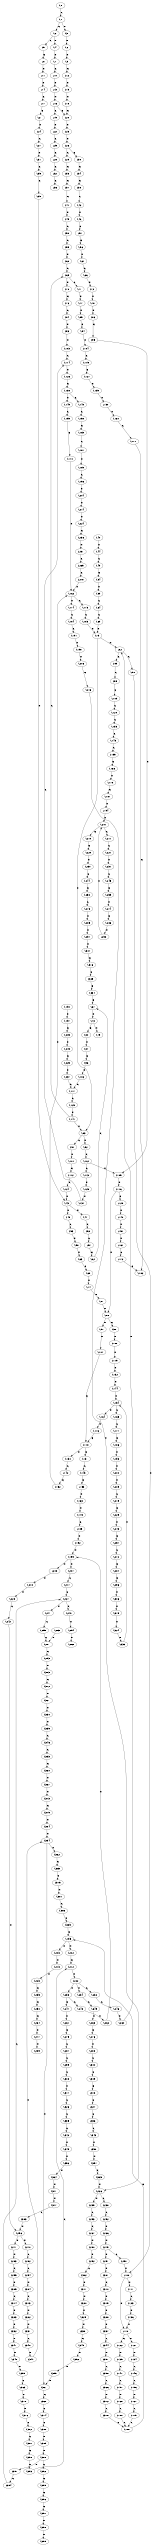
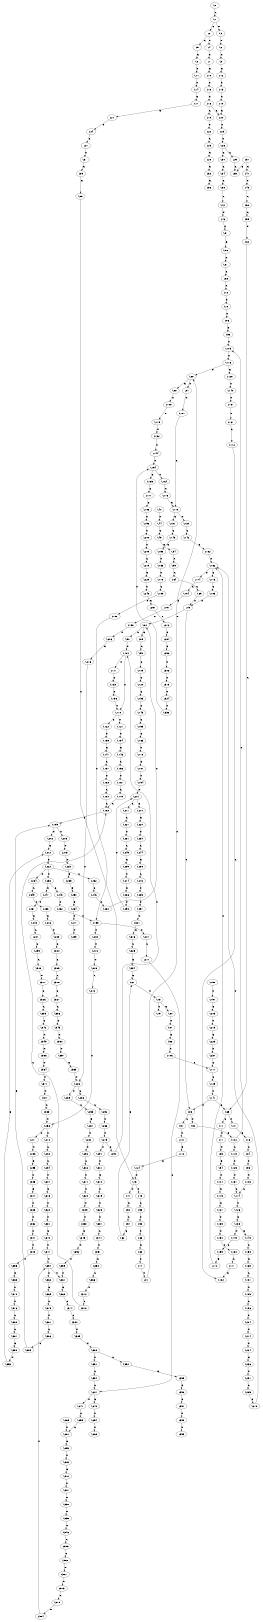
(67, 180) -> (241, 166)
